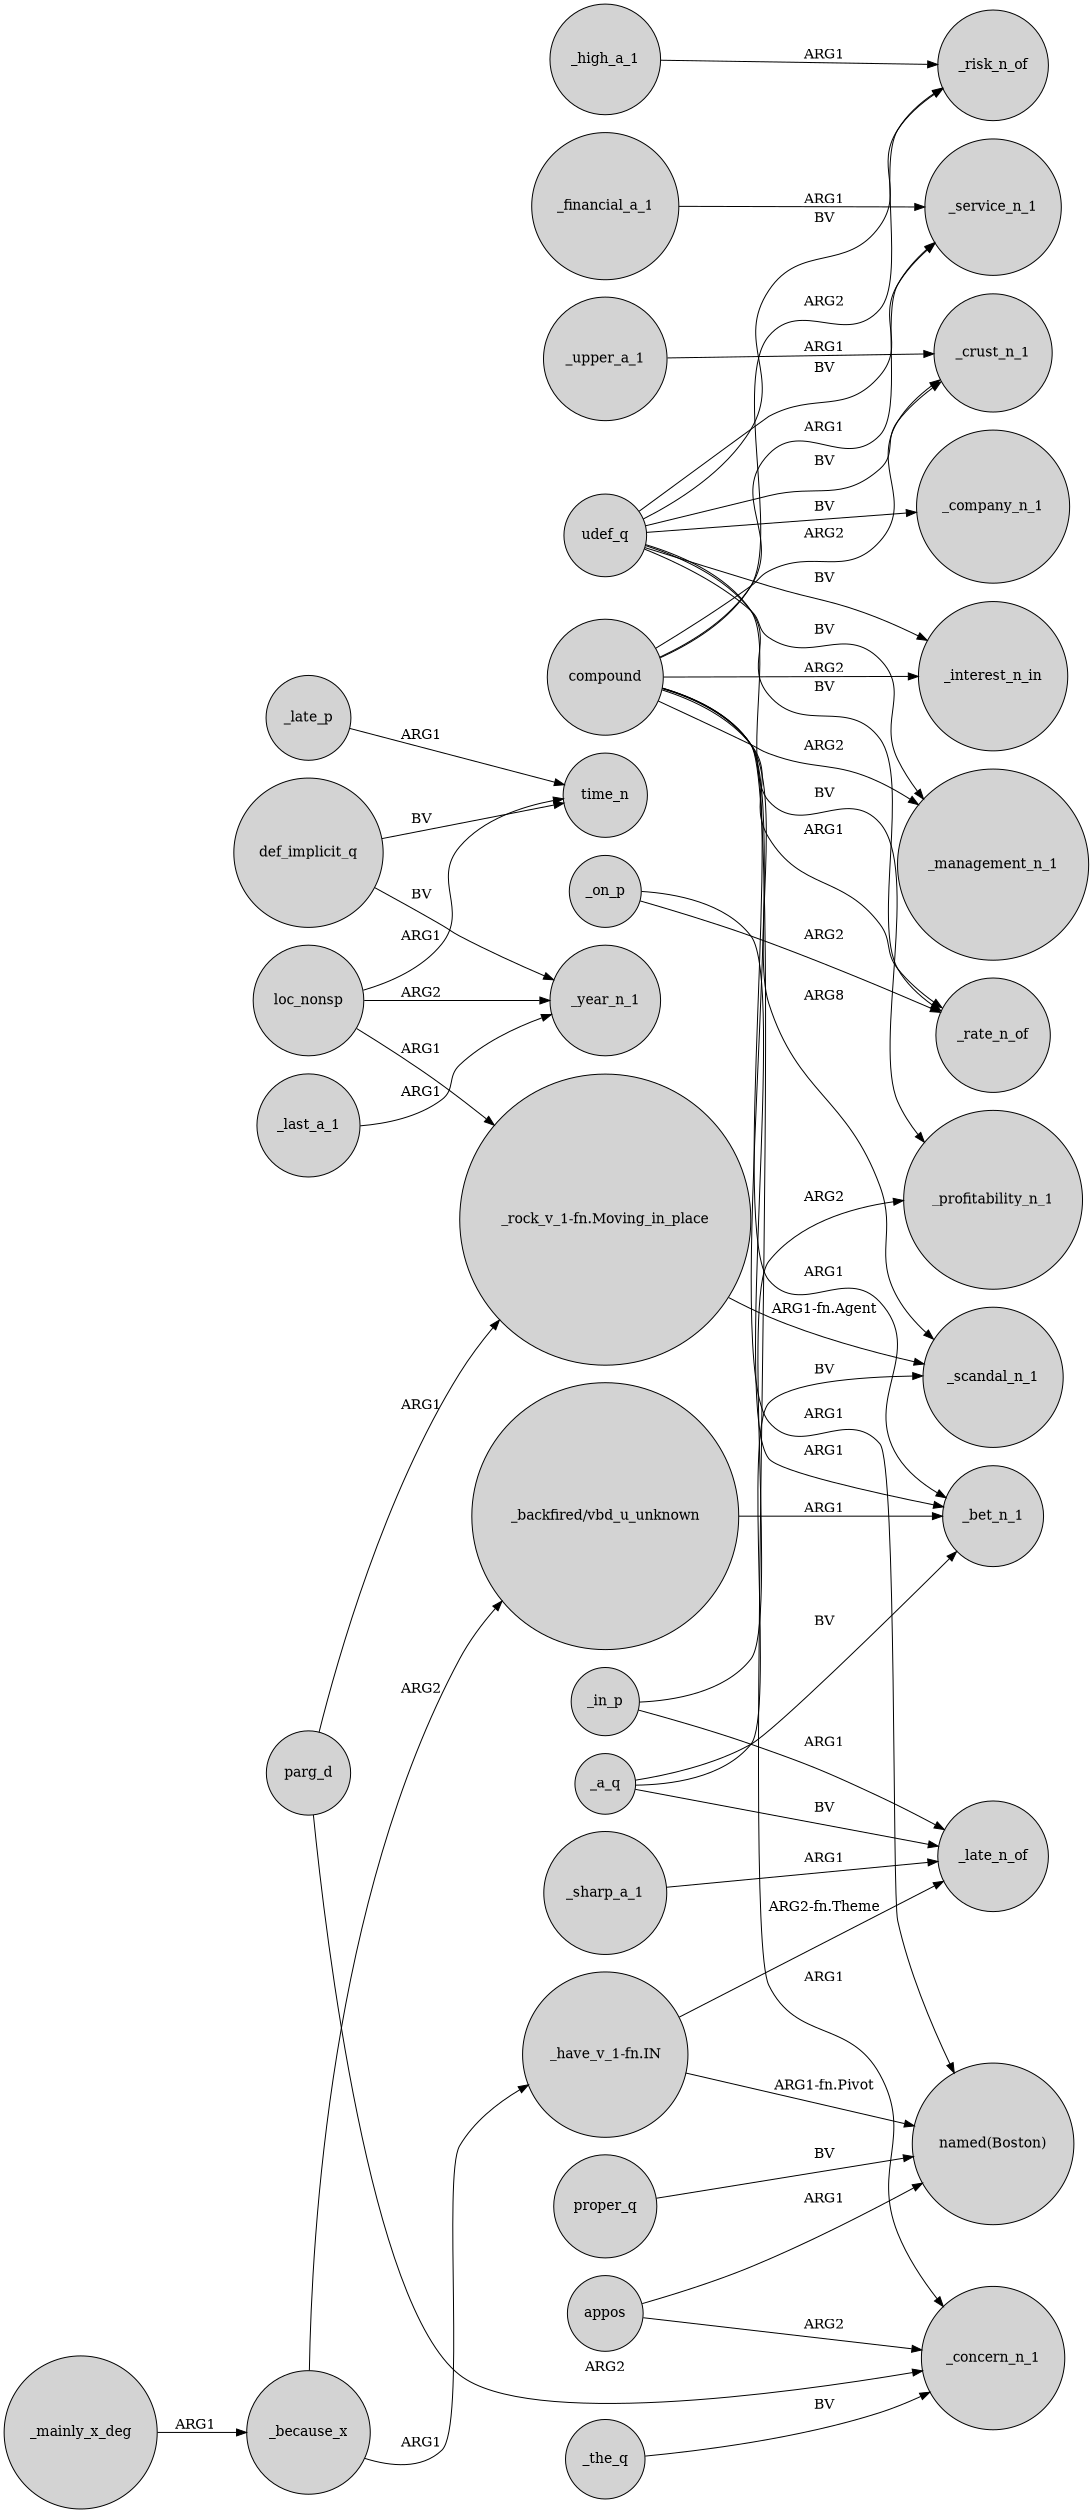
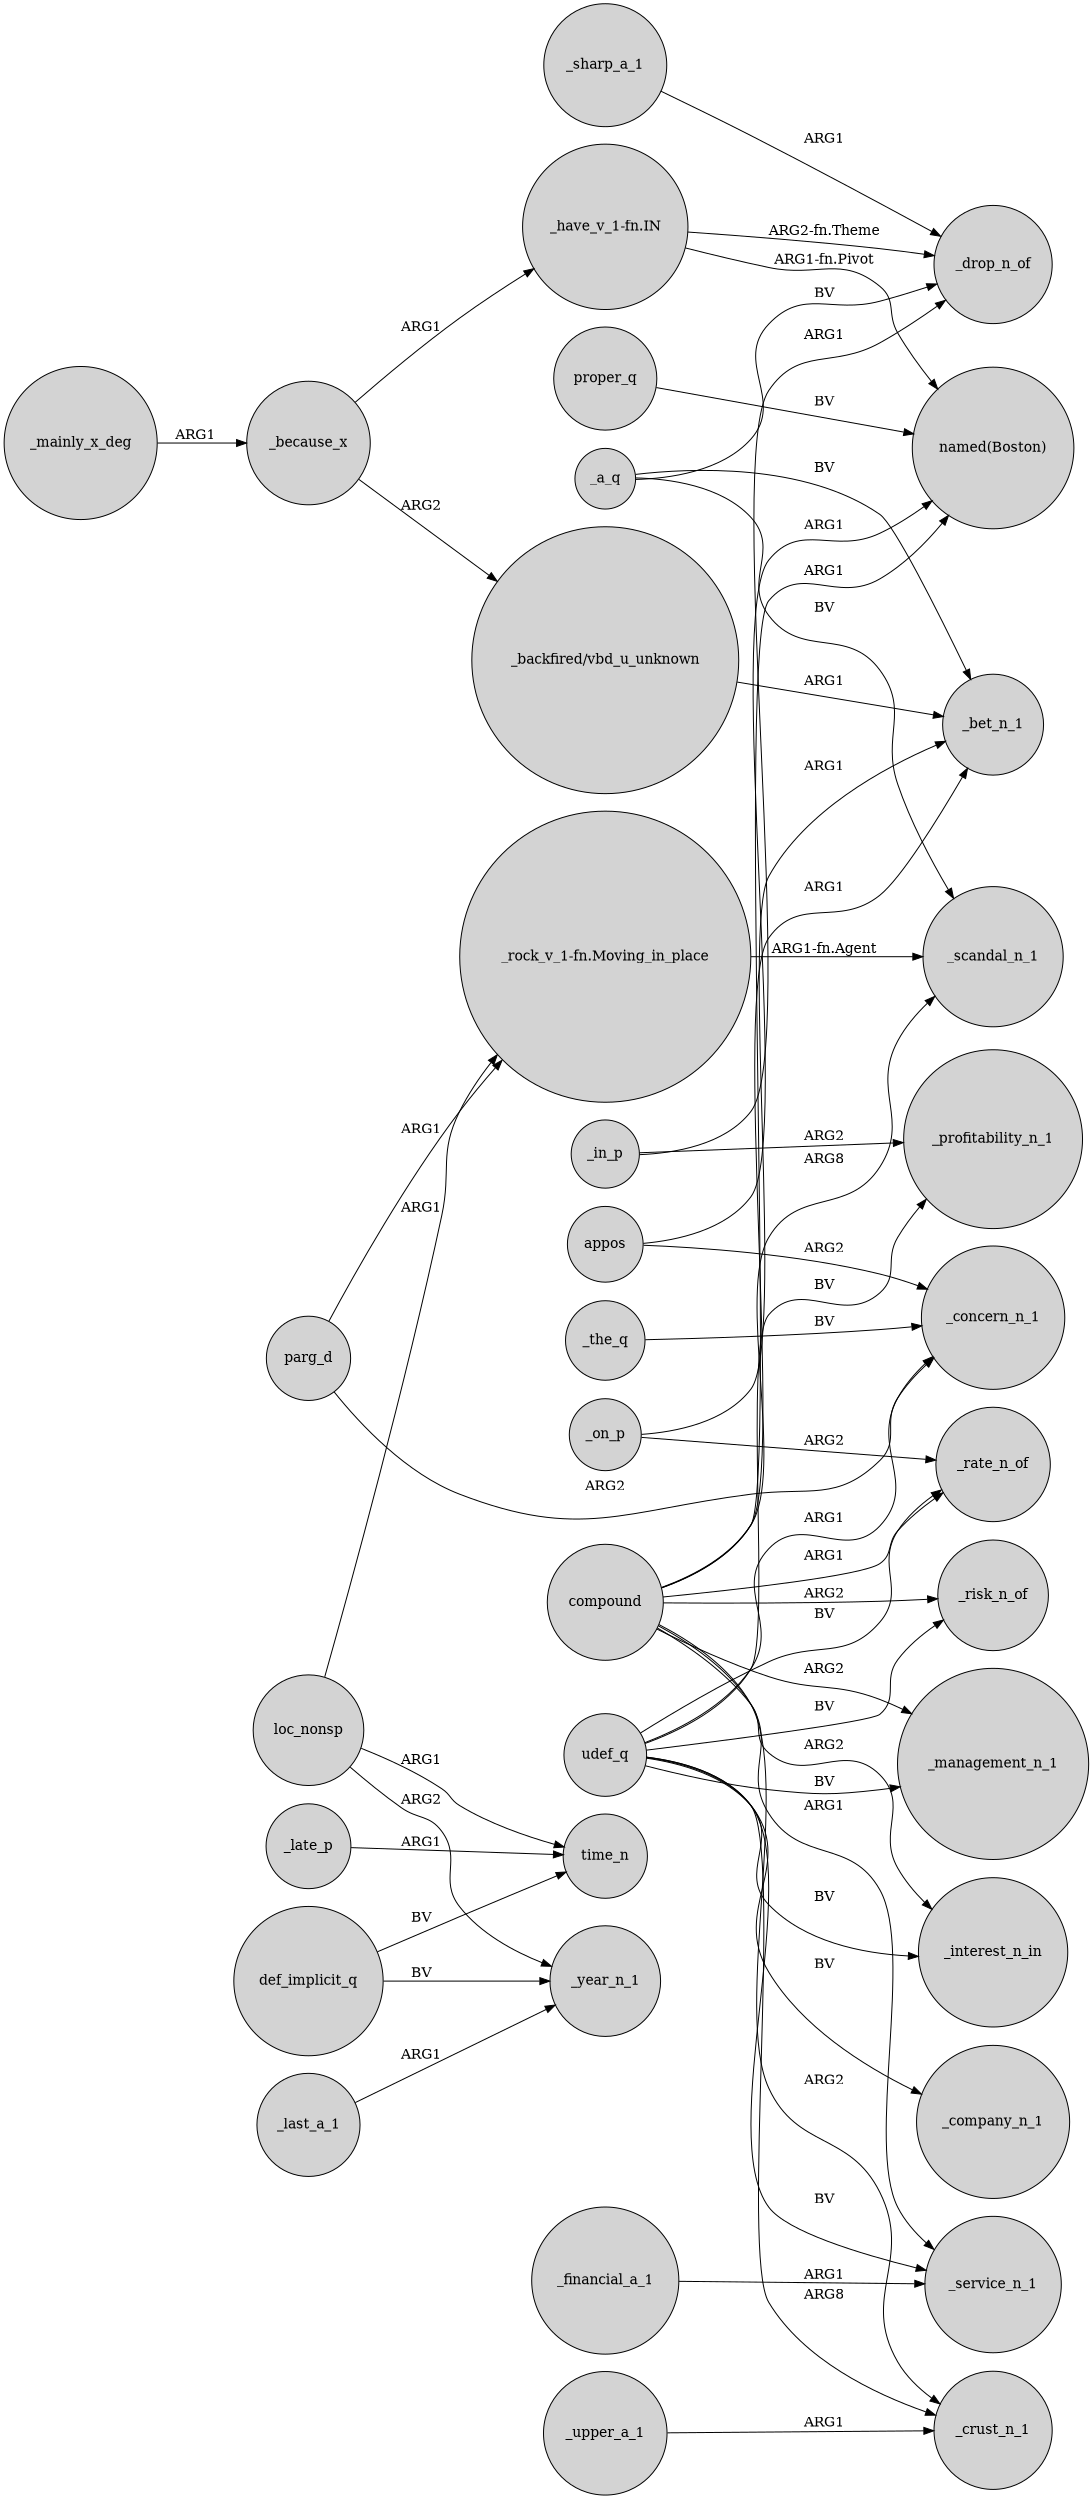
(605, 59) -> none
(824, 462) -> (824, 2295)
(759, 1764) -> (785, 1538)
(993, 1856) -> (993, 264)
